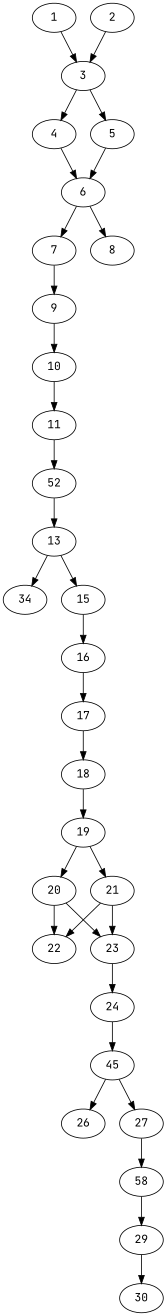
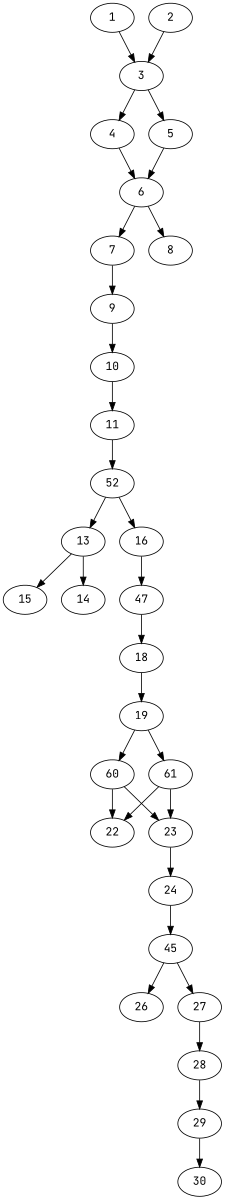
(25, 600) -> (83, 600)
(83, 625) -> (125, 509)
(83, 716) -> (141, 600)
(54, 891) -> (112, 774)
(112, 891) -> (171, 774)
(141, 1182) -> (200, 1065)
